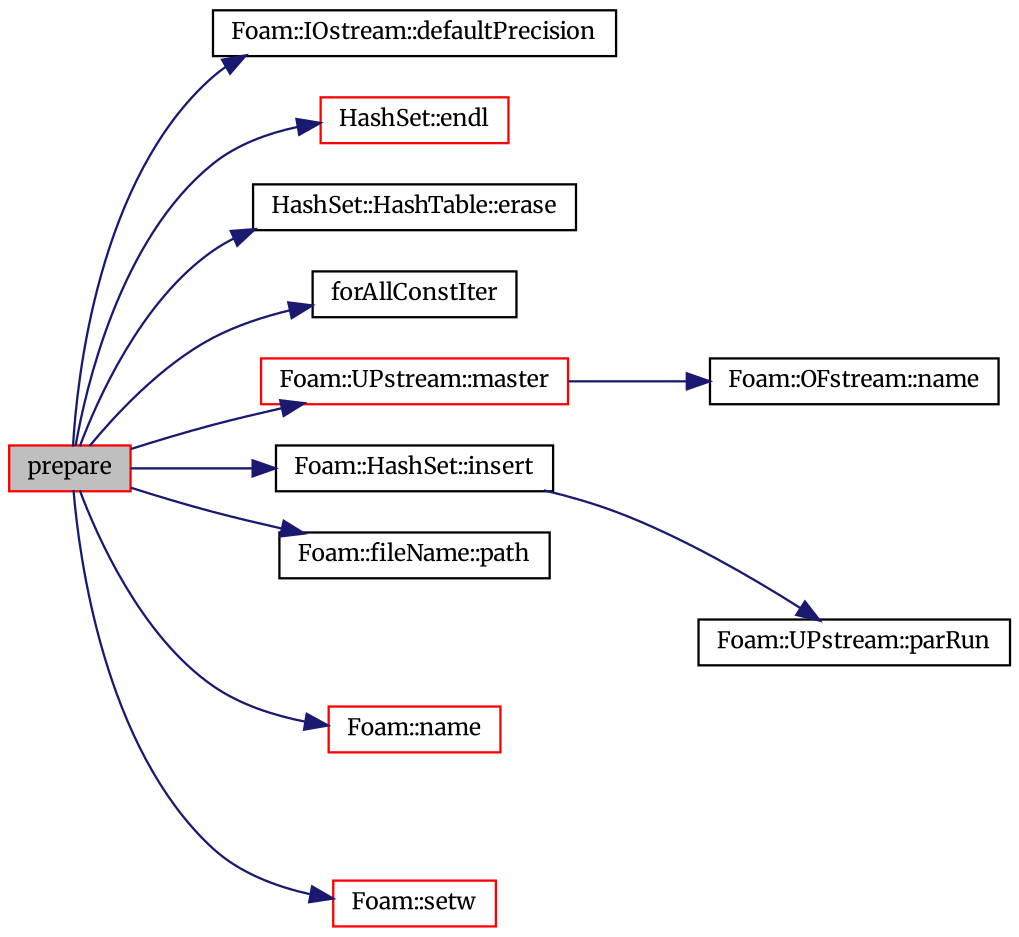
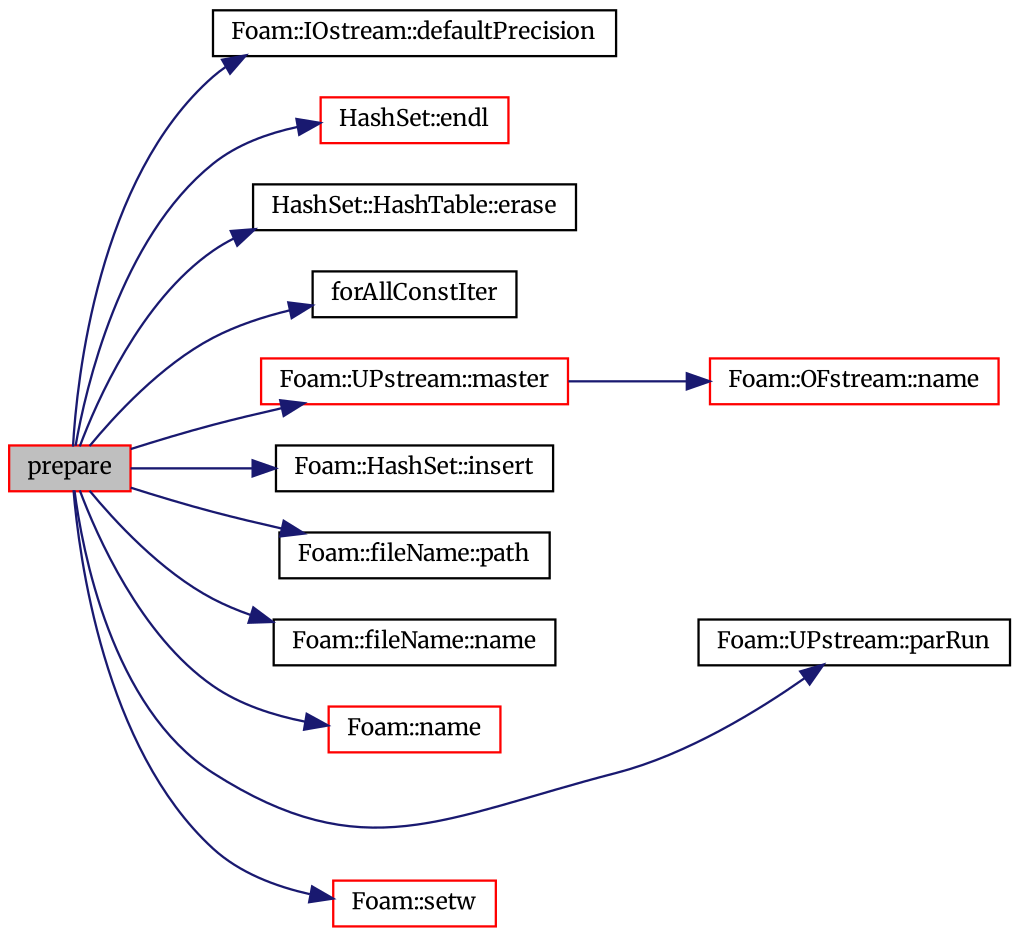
(854, 381) -> (854, 381)
(677, 538) -> (357, 826)
none -> (415, 642)
